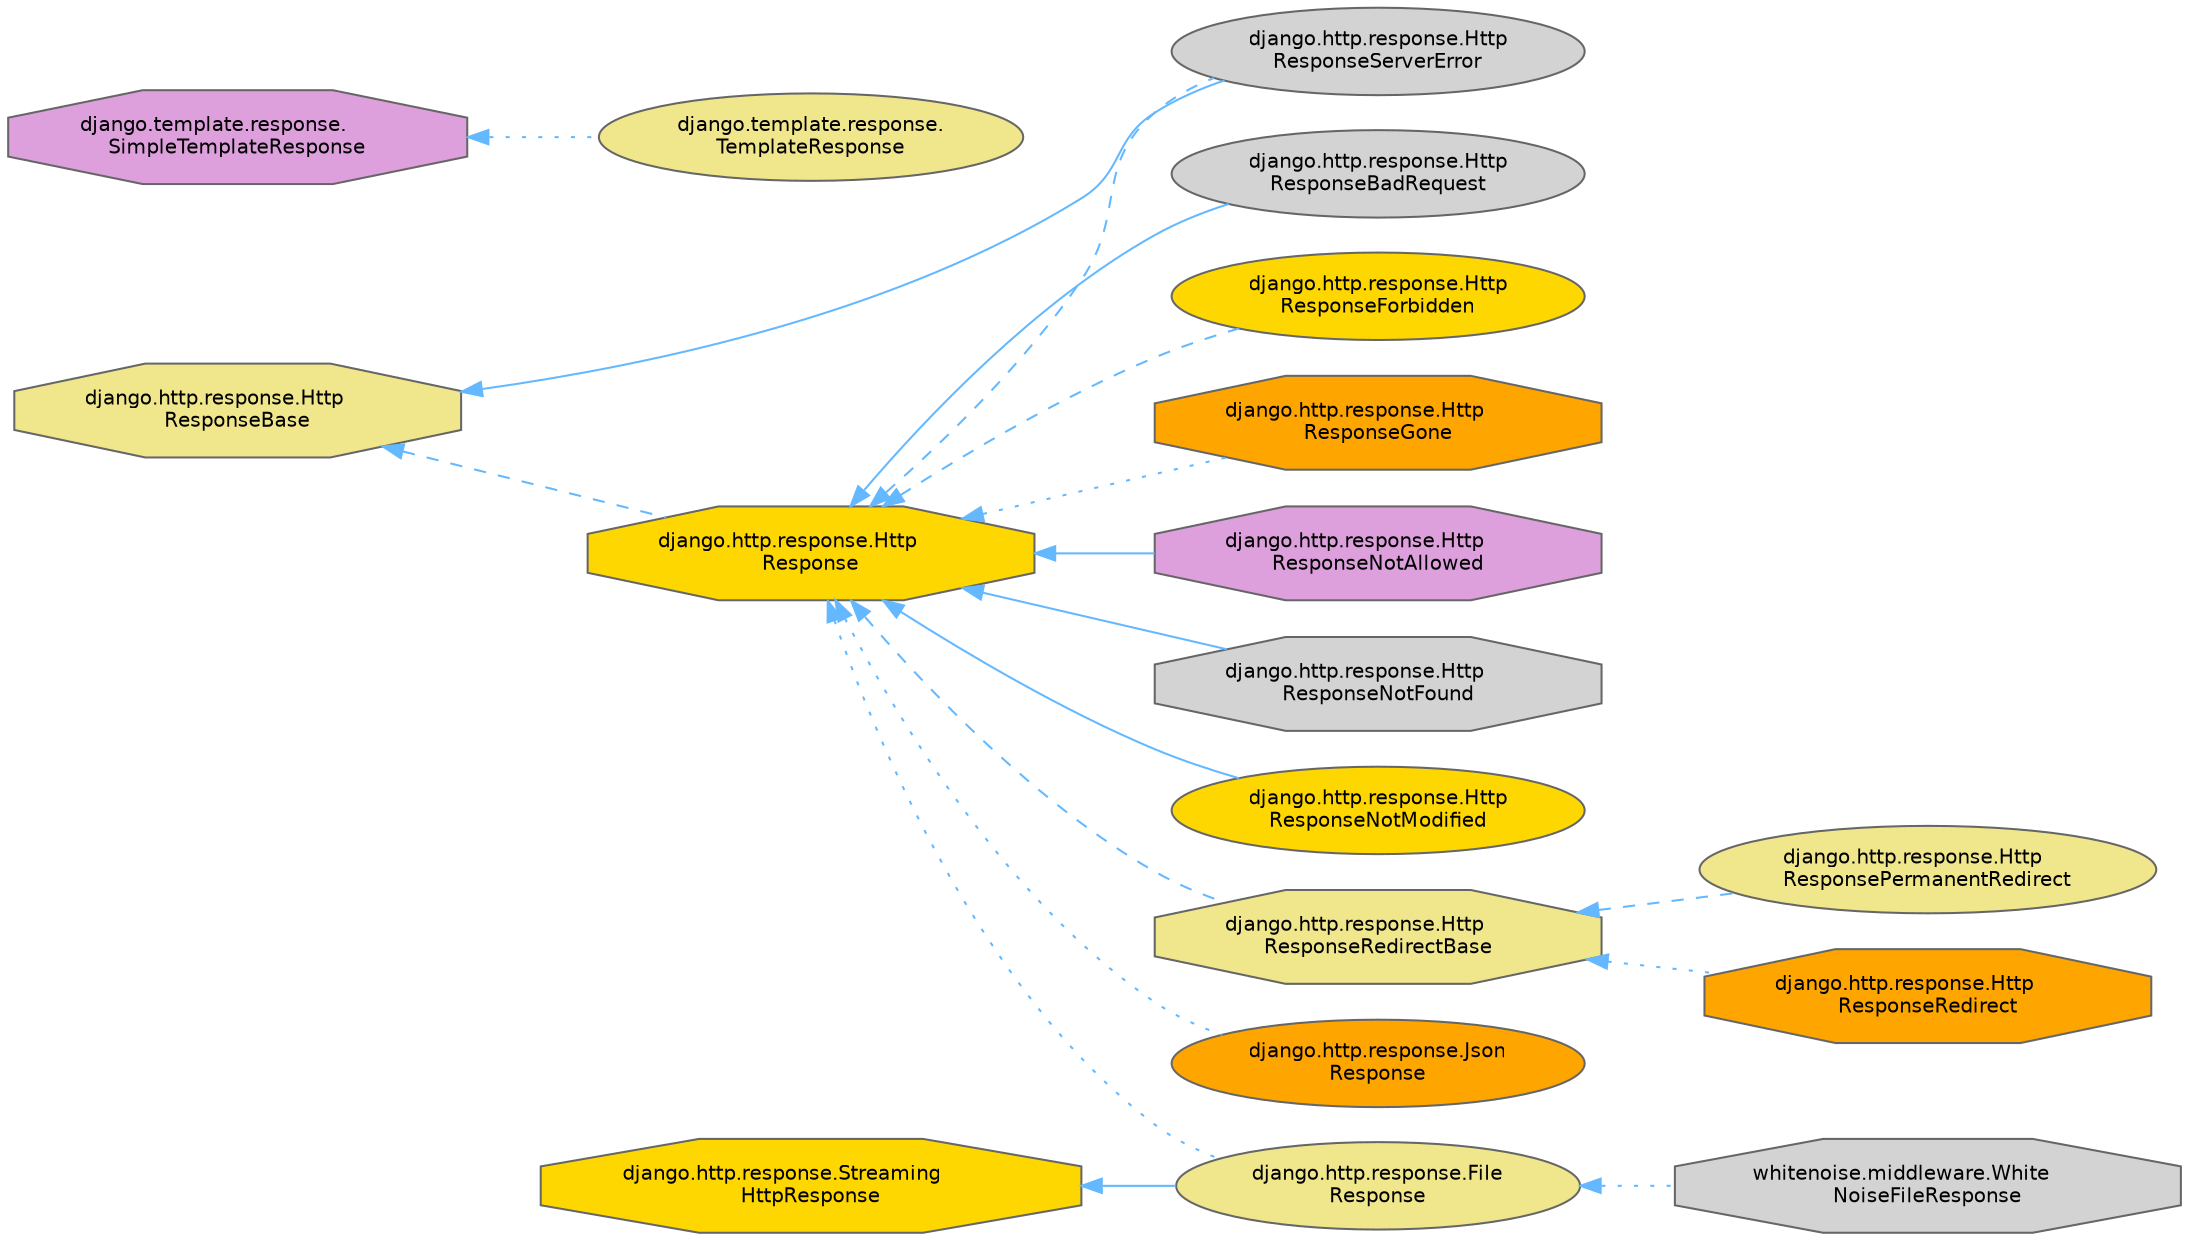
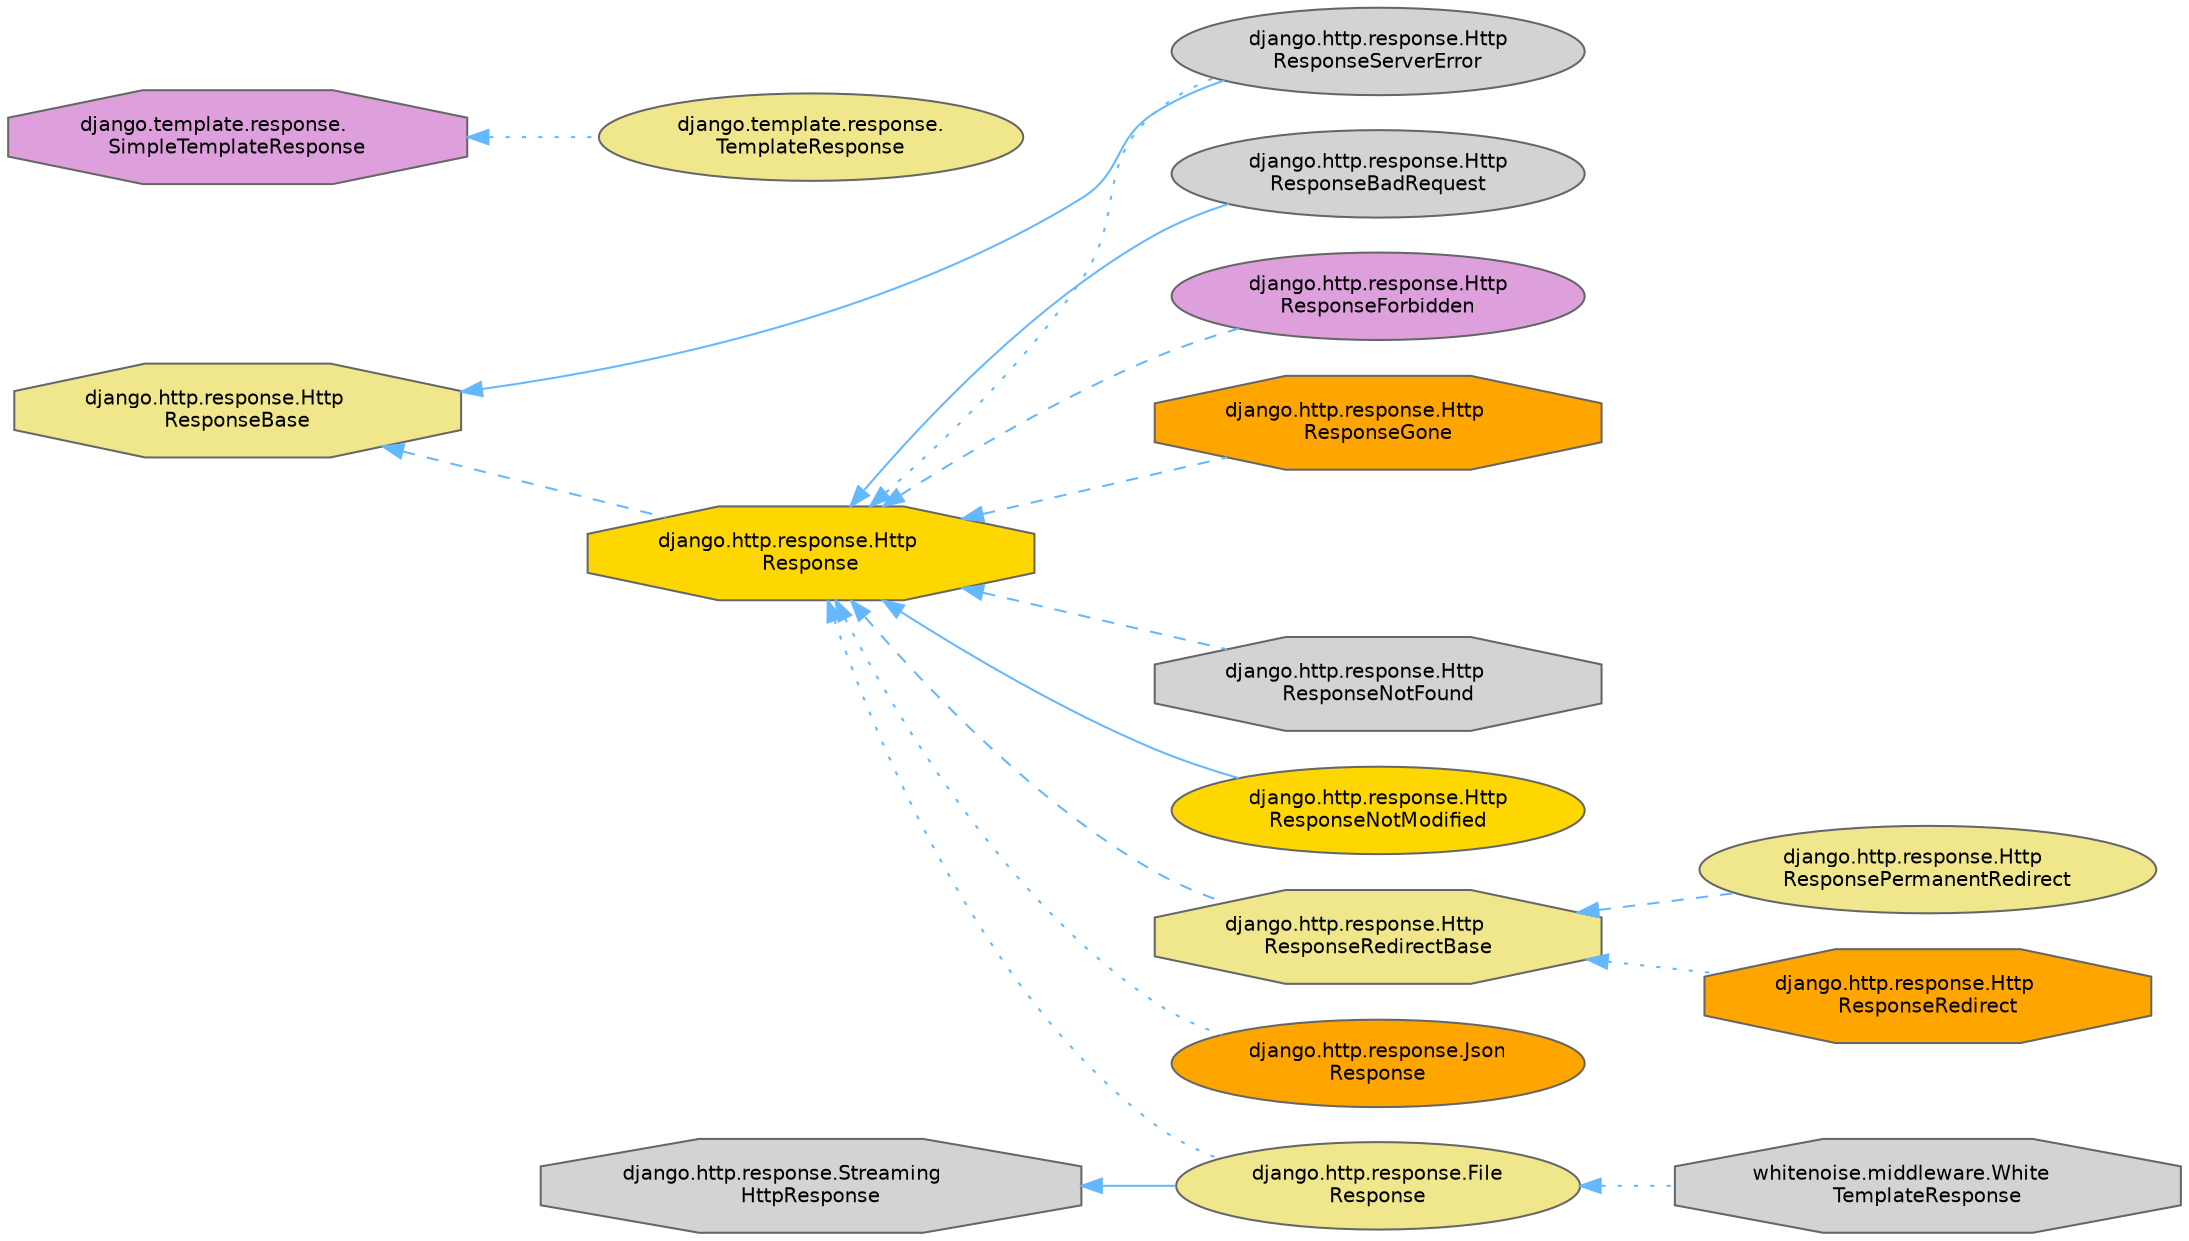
(1378, 296) -> (1378, 296)
(1047, 326) -> (1047, 326)
(1105, 486) -> (1105, 486)
(1378, 553) -> none
(1105, 621) -> (1105, 621)
(811, 1186) -> (811, 1186)
(1928, 1186) -> (1928, 1186)
